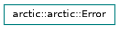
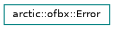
(60, 15) -> (57, 15)
